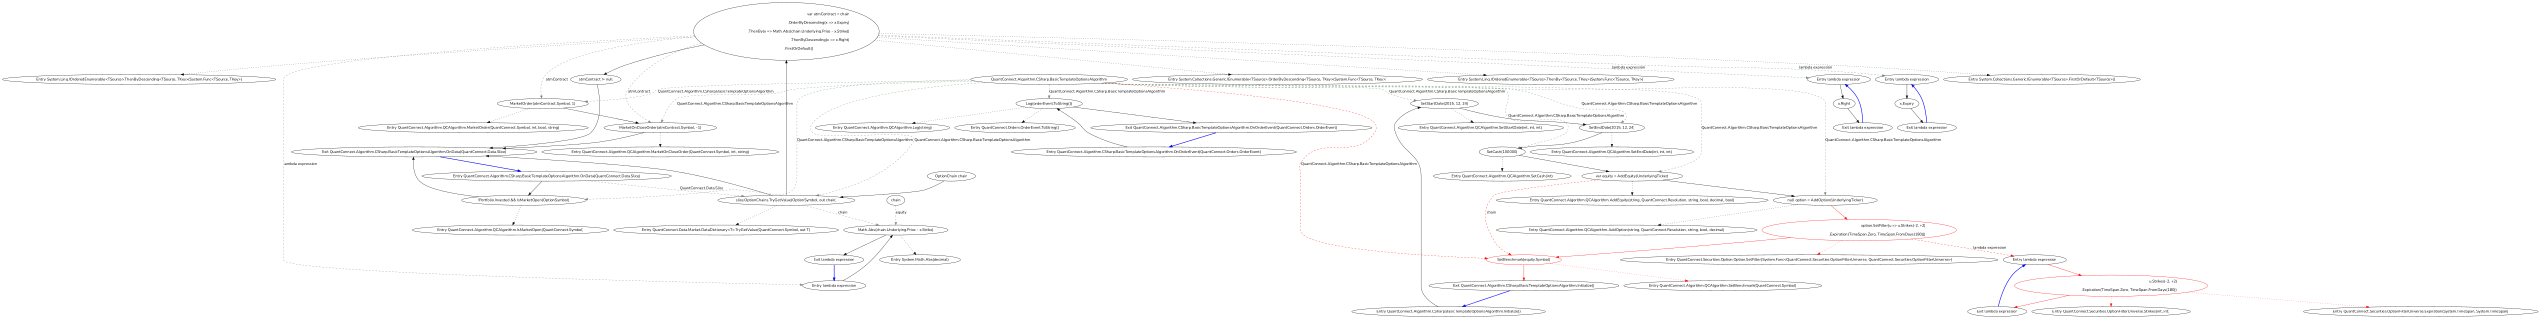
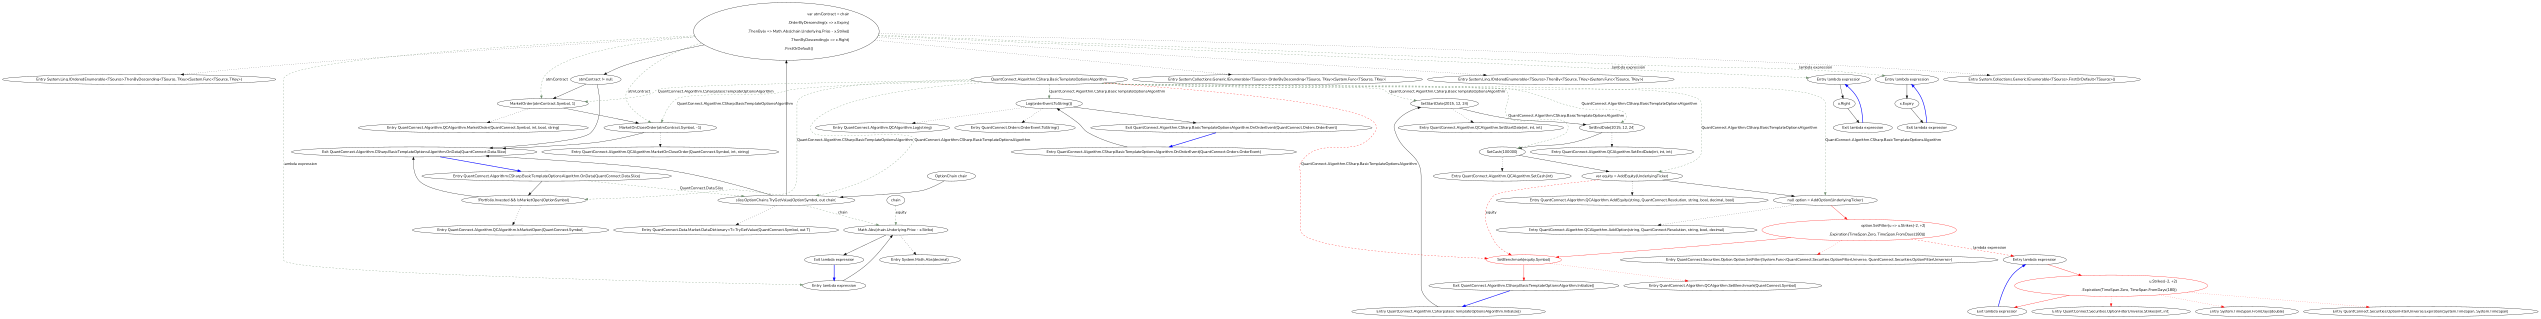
none -> (571, 91)
(1491, 212) -> (1491, 212)
none -> (2247, 312)
